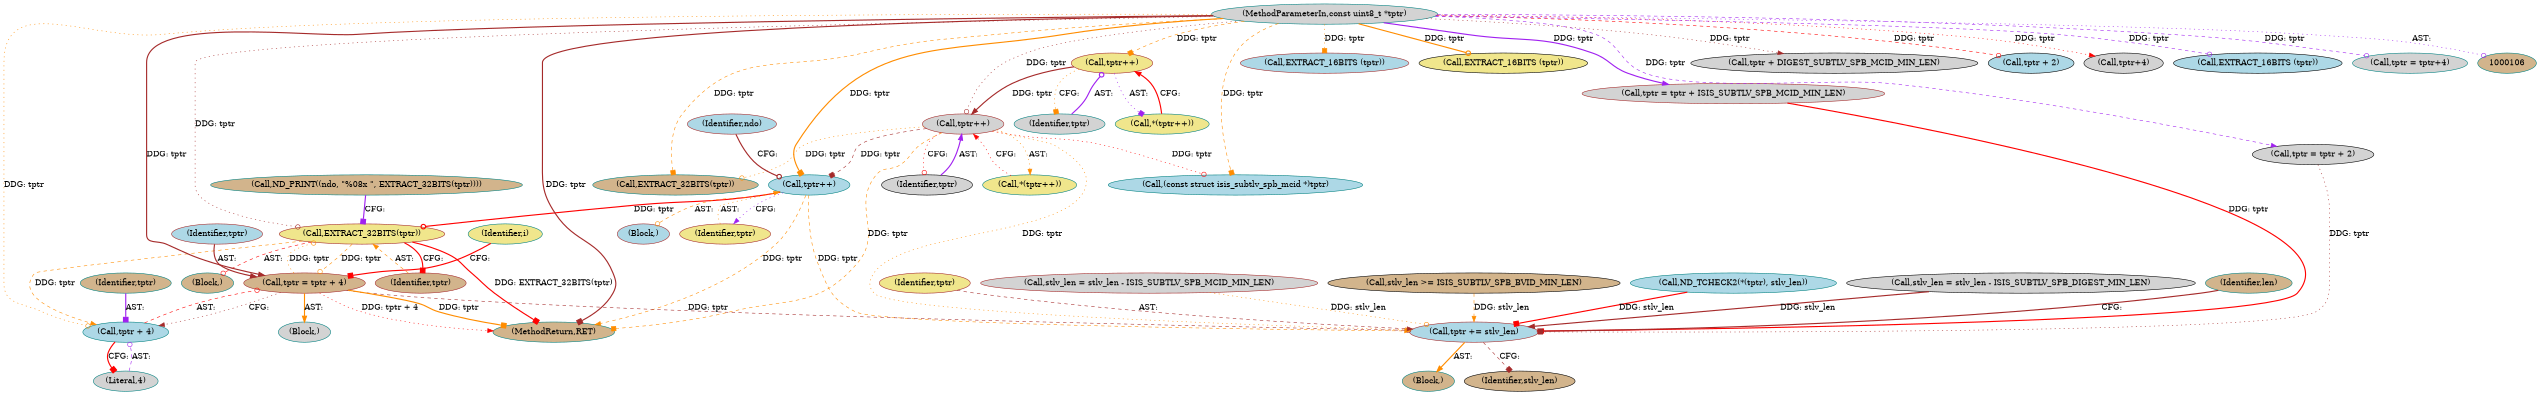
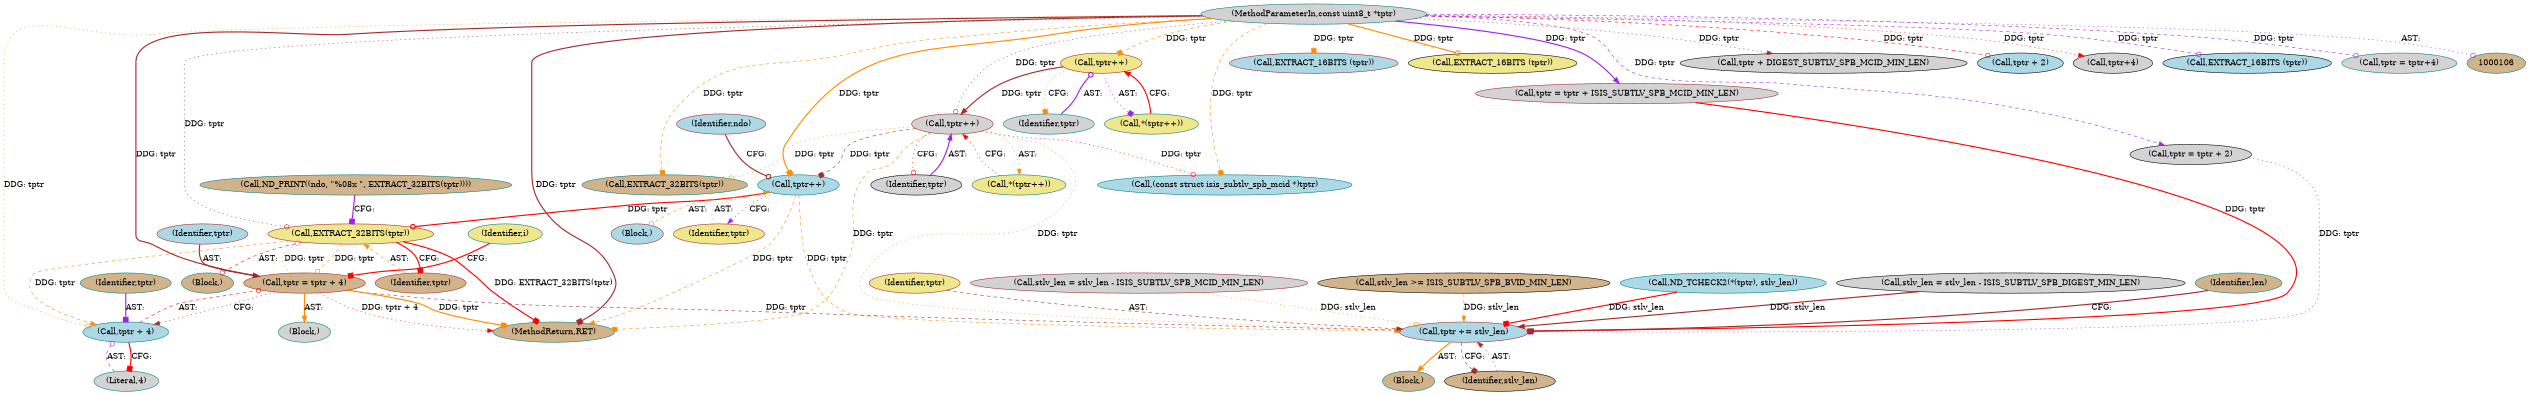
(2007, 330) -> (2022, 329)
none -> (1491, 358)
